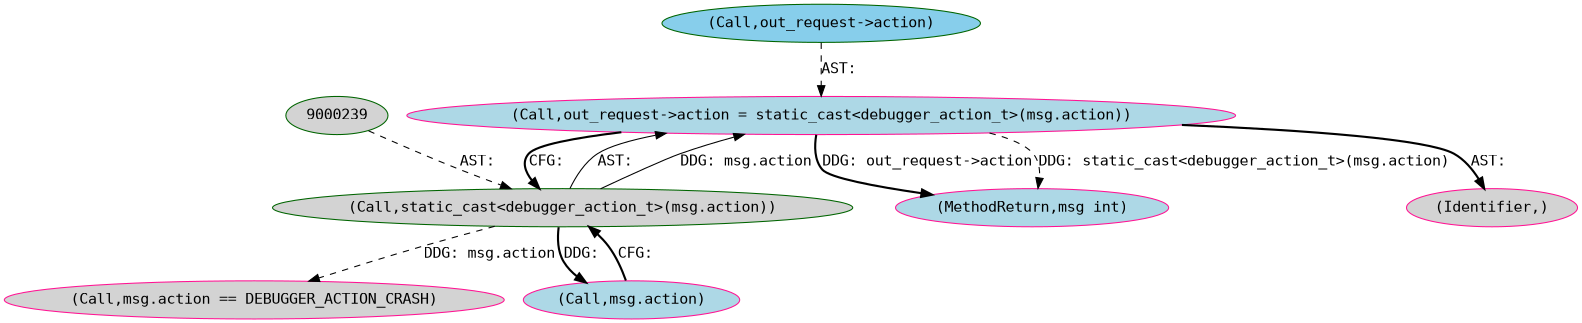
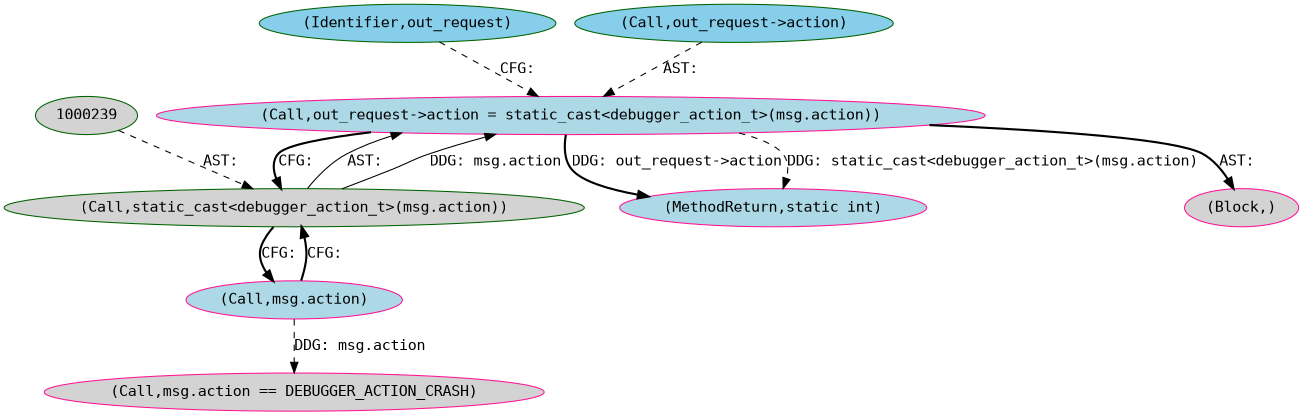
none -> (408, 23)
(337, 116) -> (87, 116)
(1032, 208) -> (773, 208)
(1492, 208) -> (1242, 208)
(407, 251) -> (294, 341)
(586, 254) -> (284, 254)
